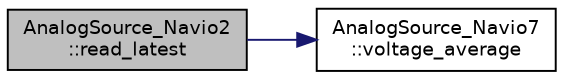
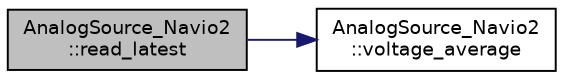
(436, 40) -> (436, 40)
